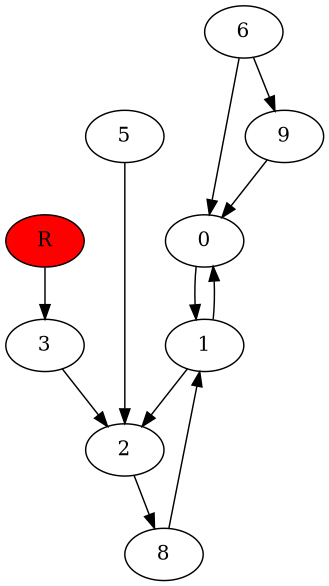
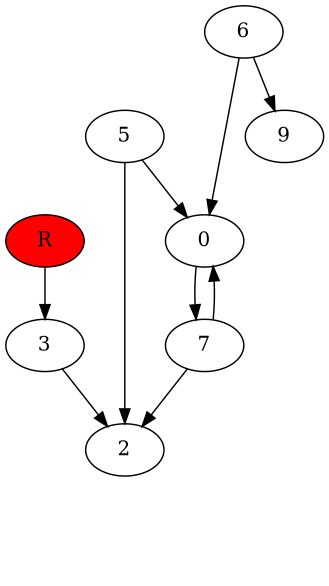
(249, 183) -> (160, 183)
(205, 345) -> (205, 345)
(164, 554) -> none
